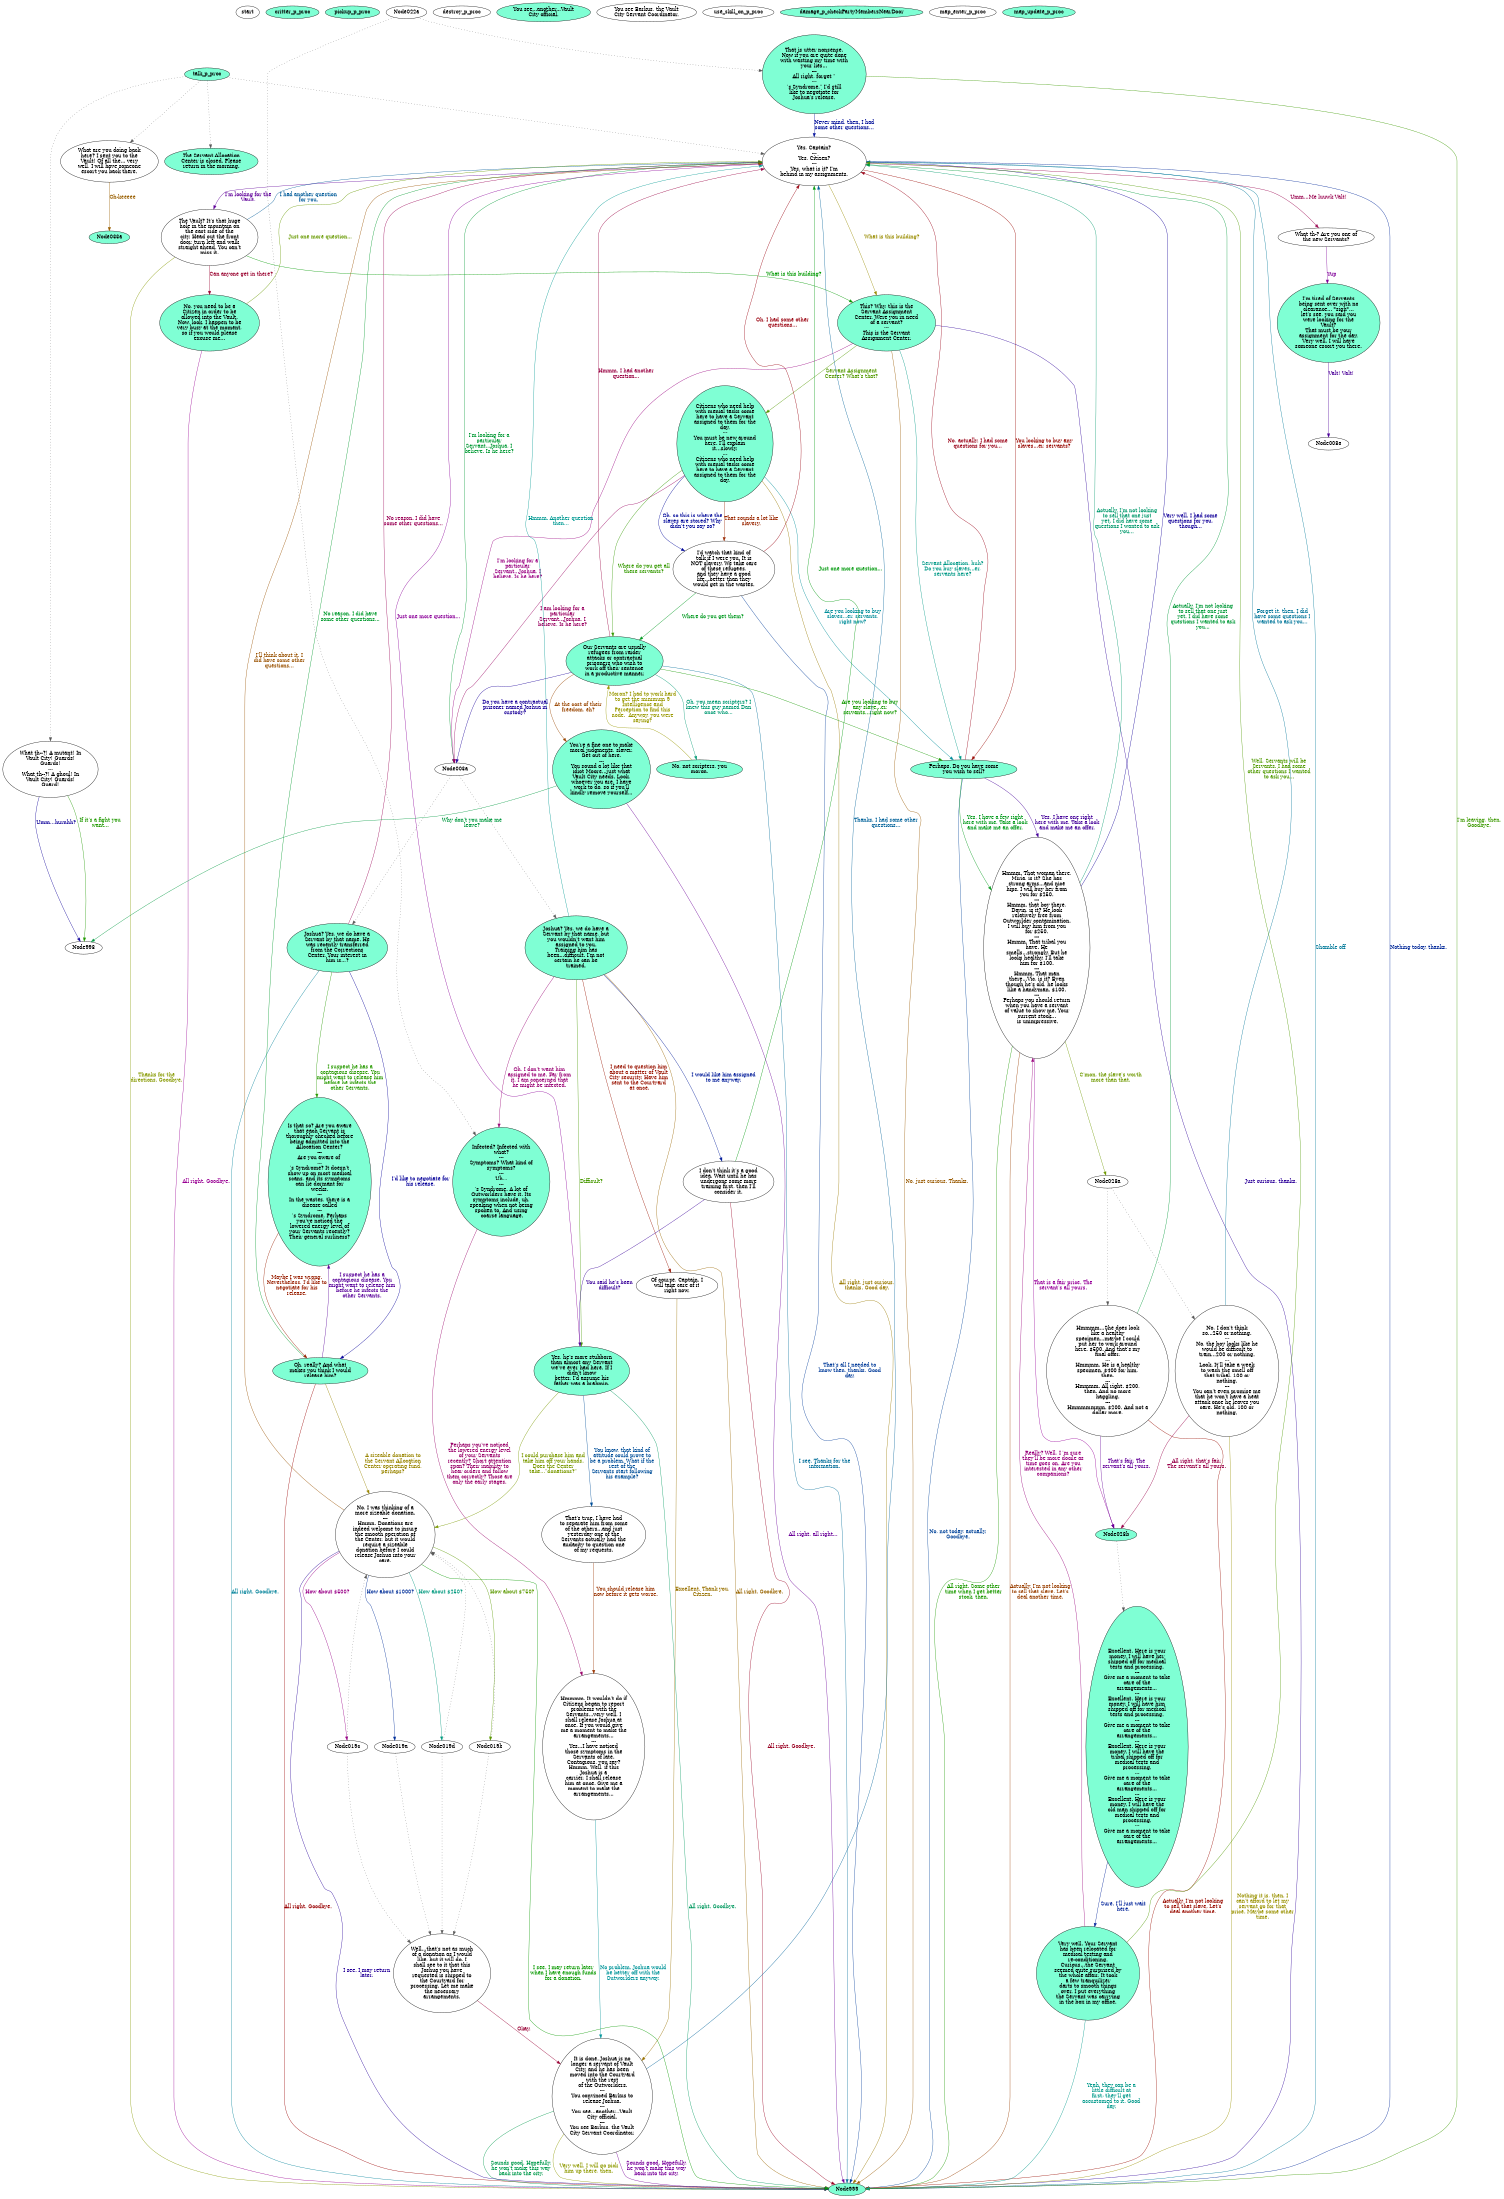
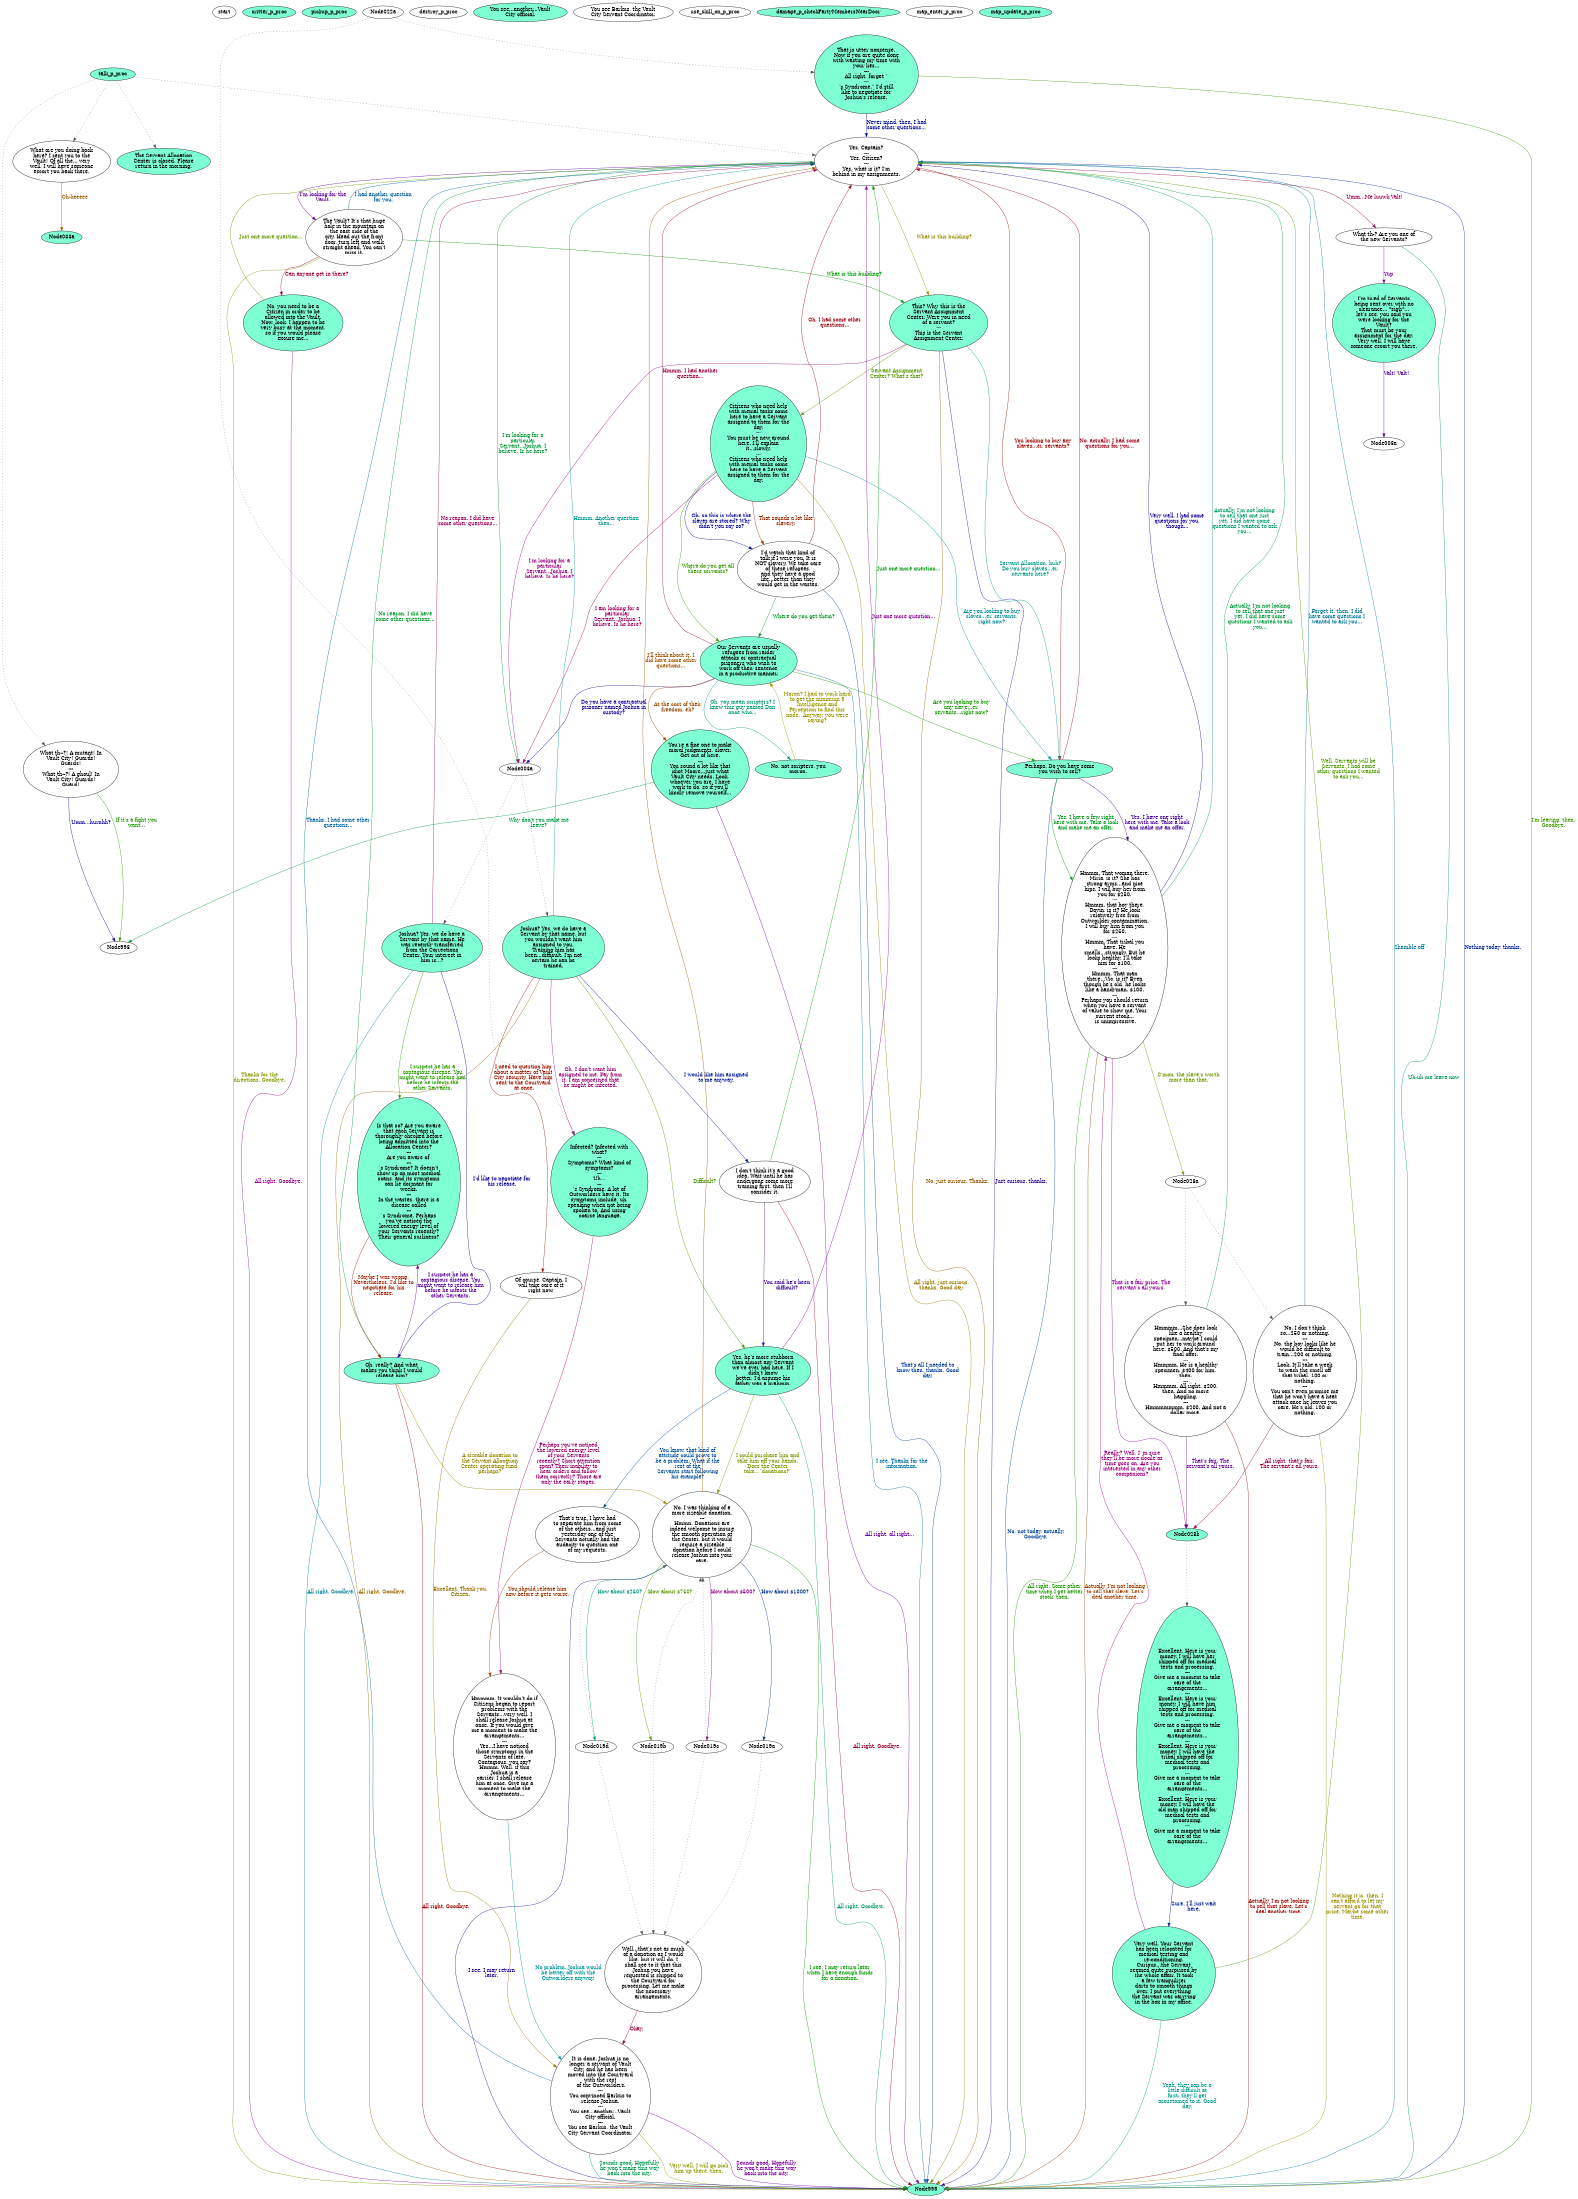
none -> (1408, 1422)
